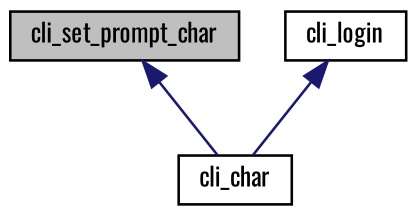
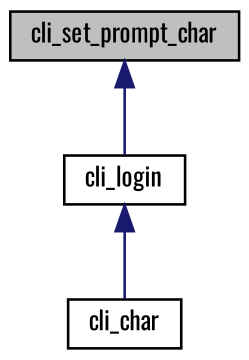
(188, 118) -> (125, 121)
